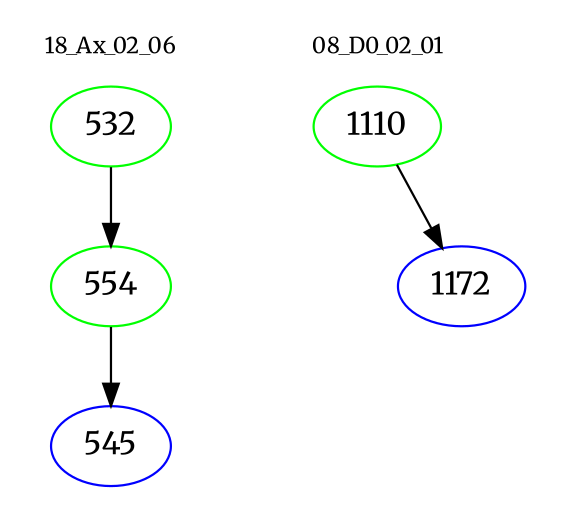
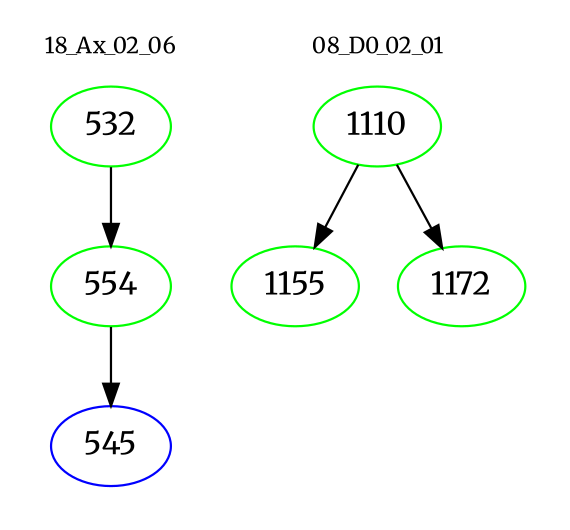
none -> (295, 286)
(462, 286) -> (462, 286)
